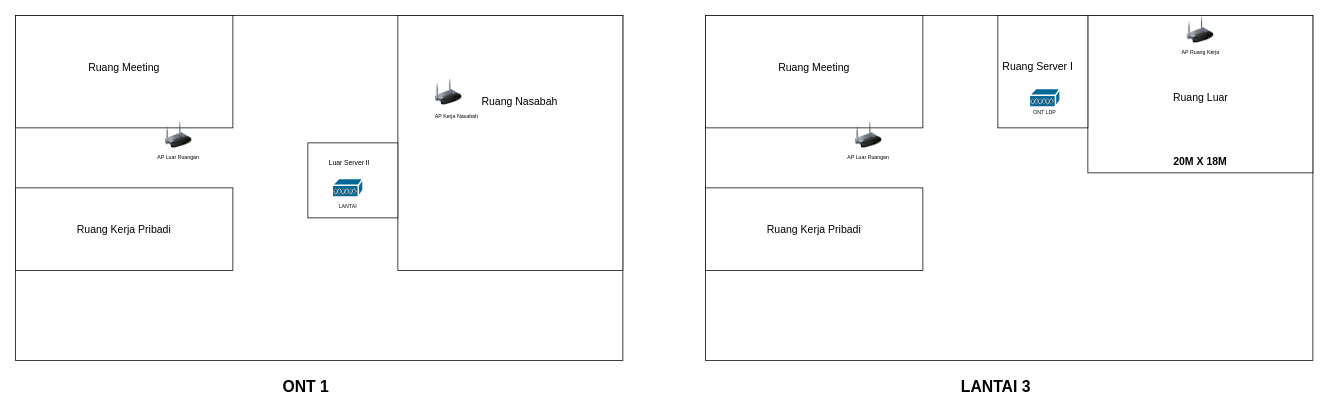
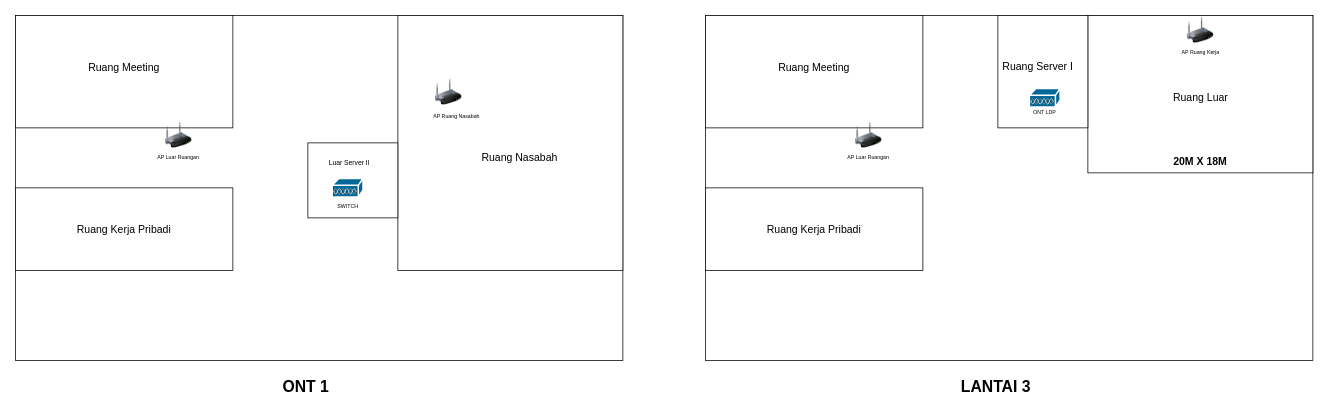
(520, 102) -> (520, 158)
(457, 117) -> (457, 117)
(348, 207) -> (348, 207)
